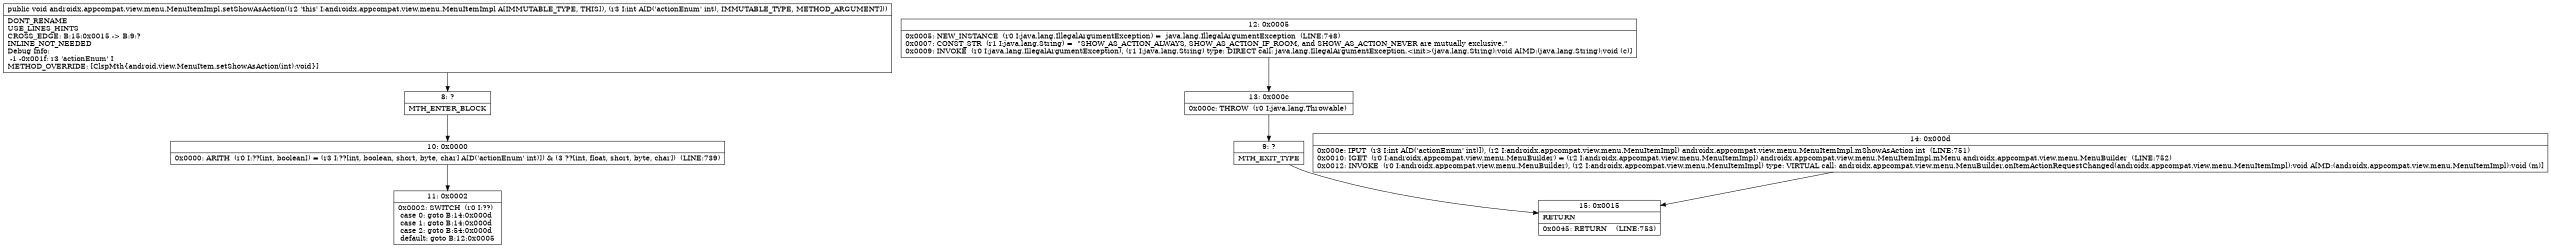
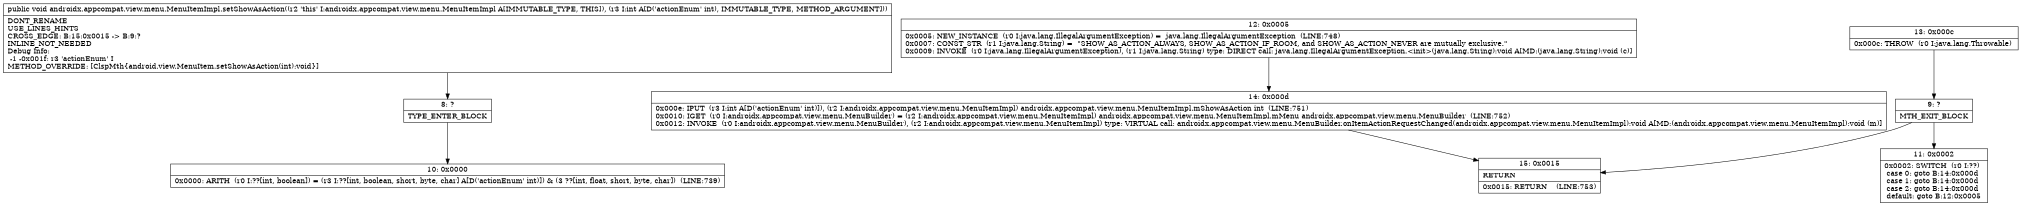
(1269, 72) -> (1269, 72)
(448, 109) -> (448, 116)
(1269, 158) -> (1934, 116)
(448, 175) -> (1934, 133)
(1599, 229) -> (1540, 187)
(445, 231) -> (1931, 189)
